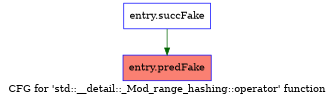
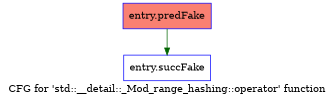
(167, 38) -> (167, 38)
